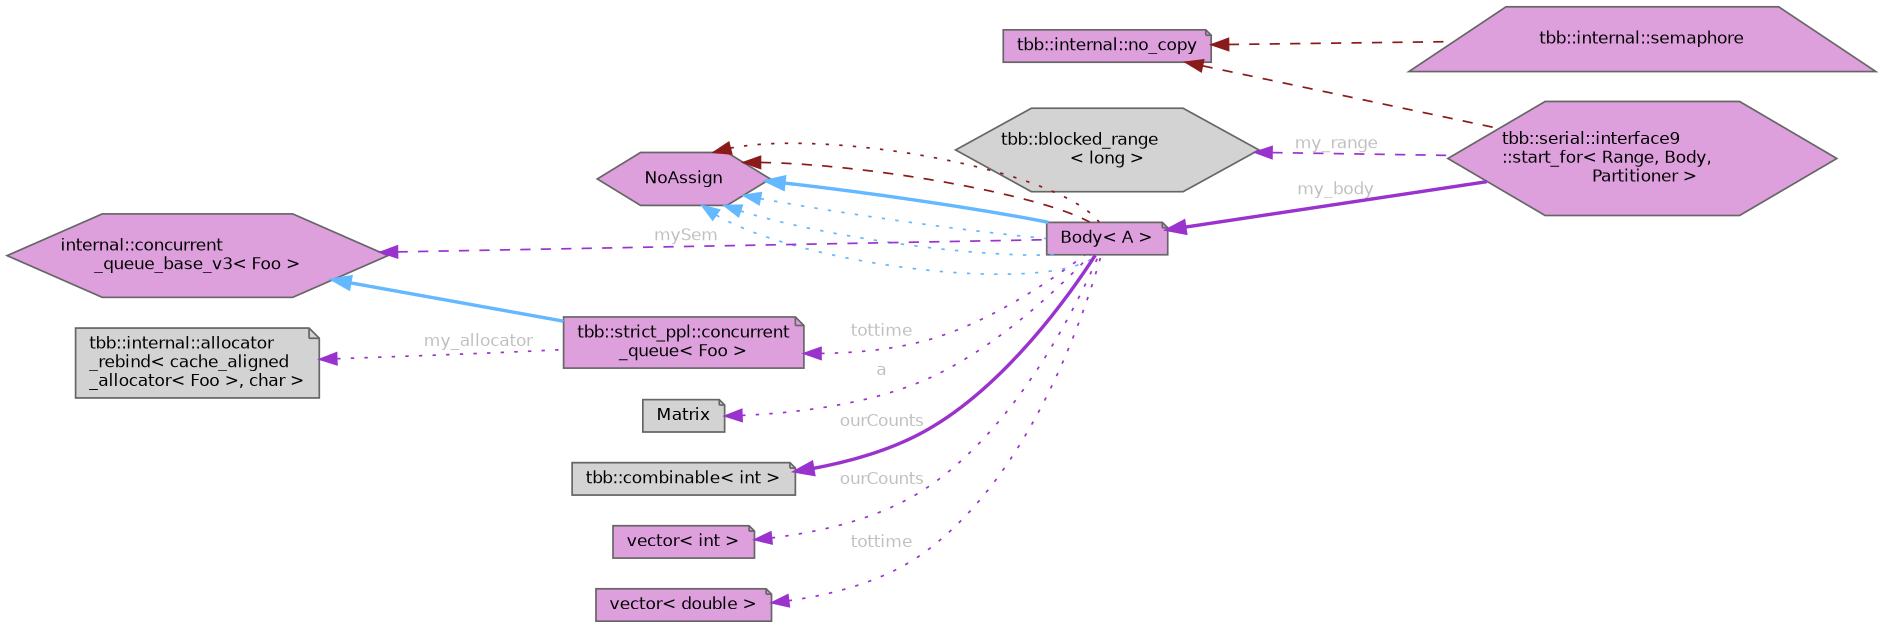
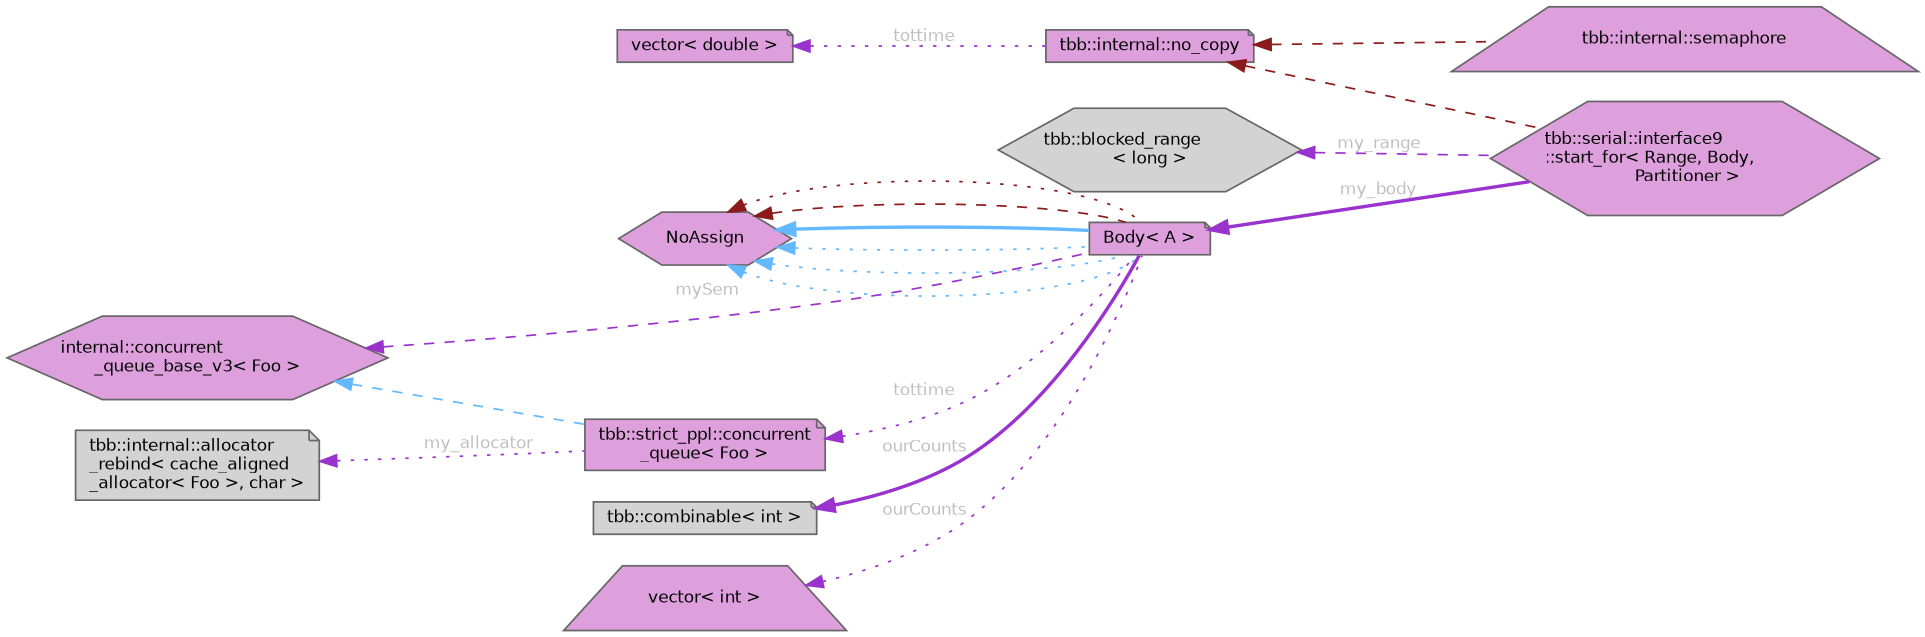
(457, 302) -> (468, 404)
(684, 416) -> none
(996, 479) -> (928, 46)
(684, 542) -> (705, 598)
